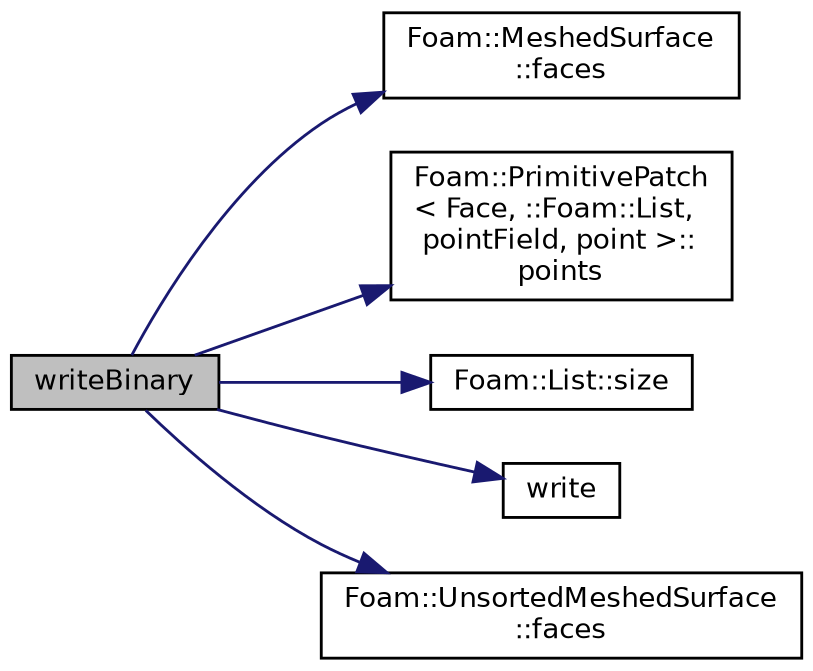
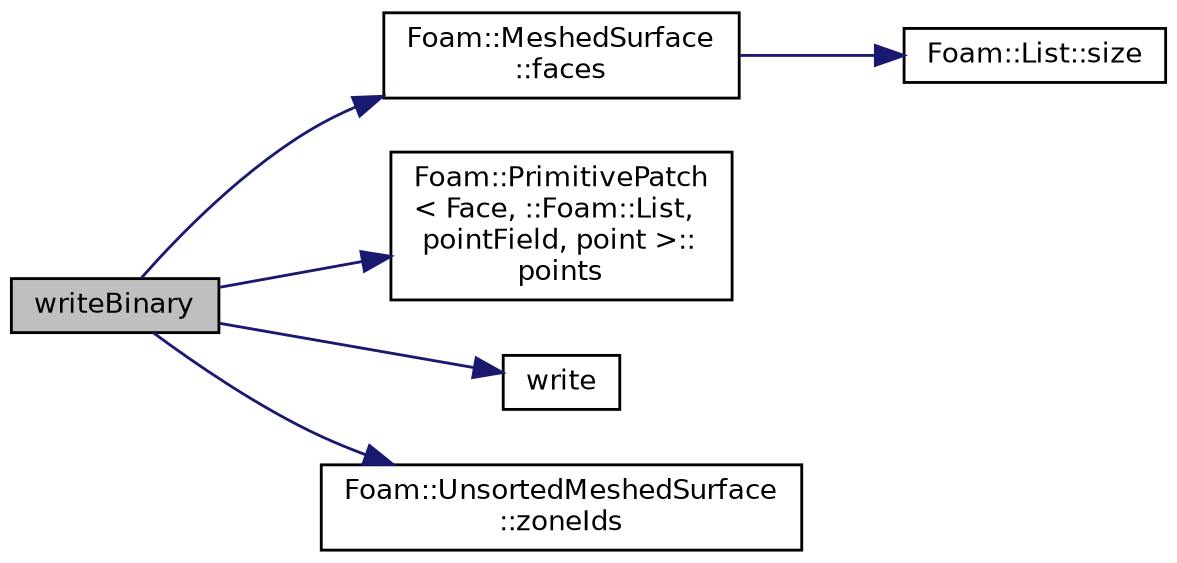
(310, 382) -> (807, 55)
(562, 616) -> (562, 507)
